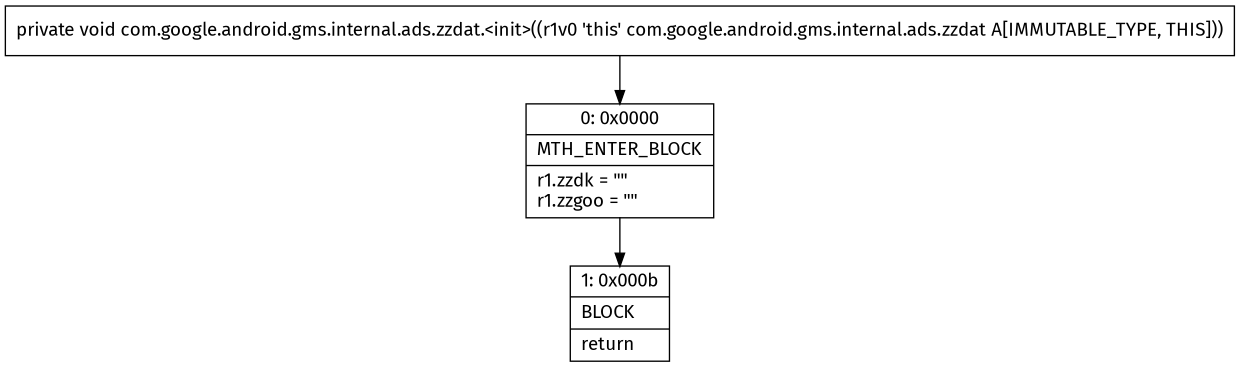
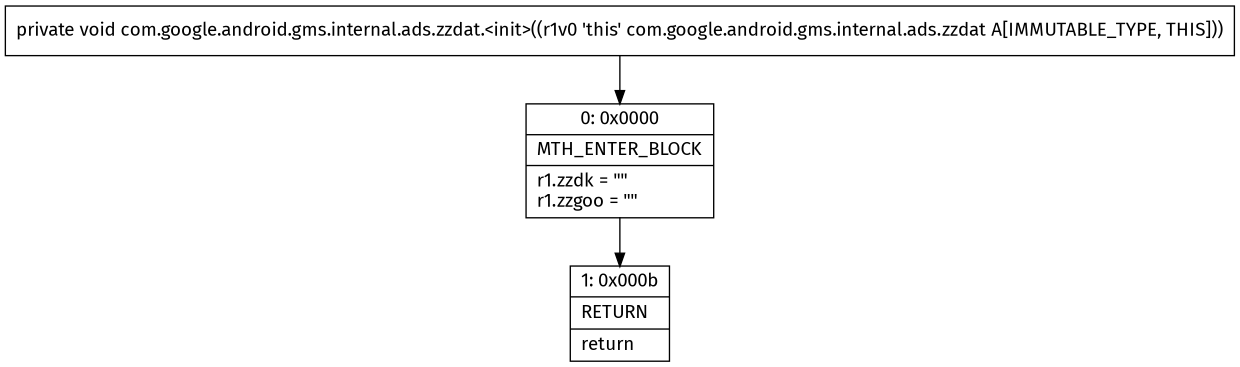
(608, 312) -> (615, 312)
